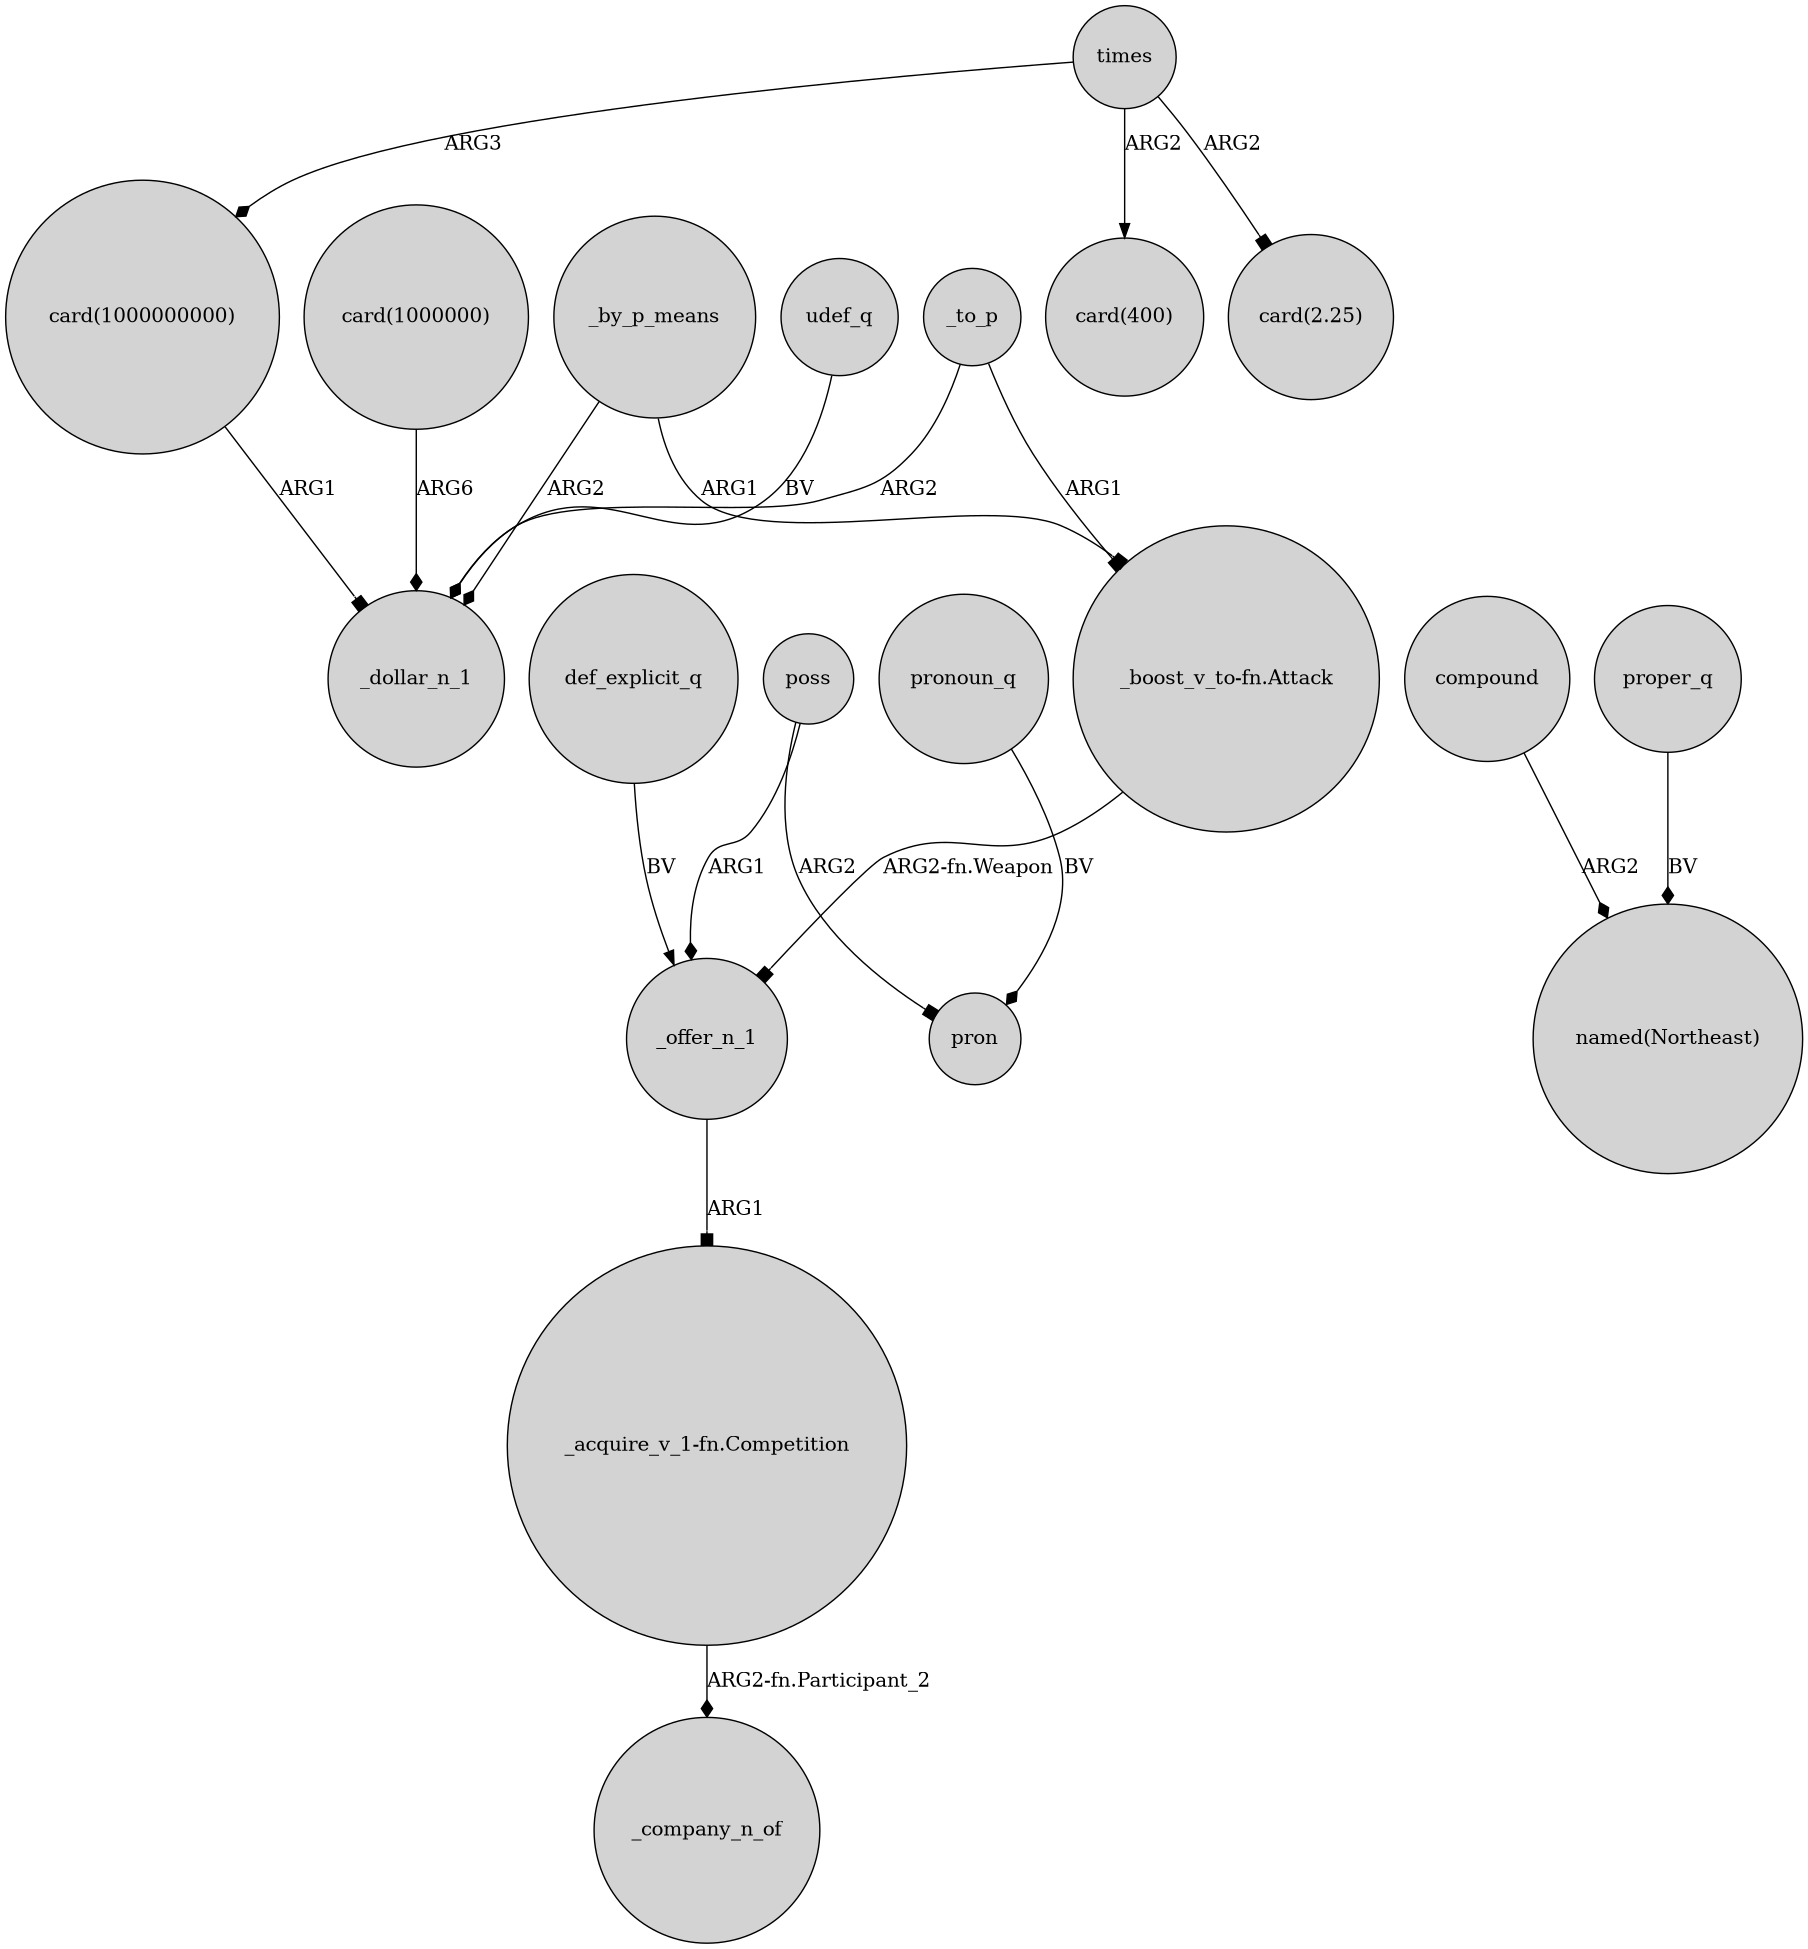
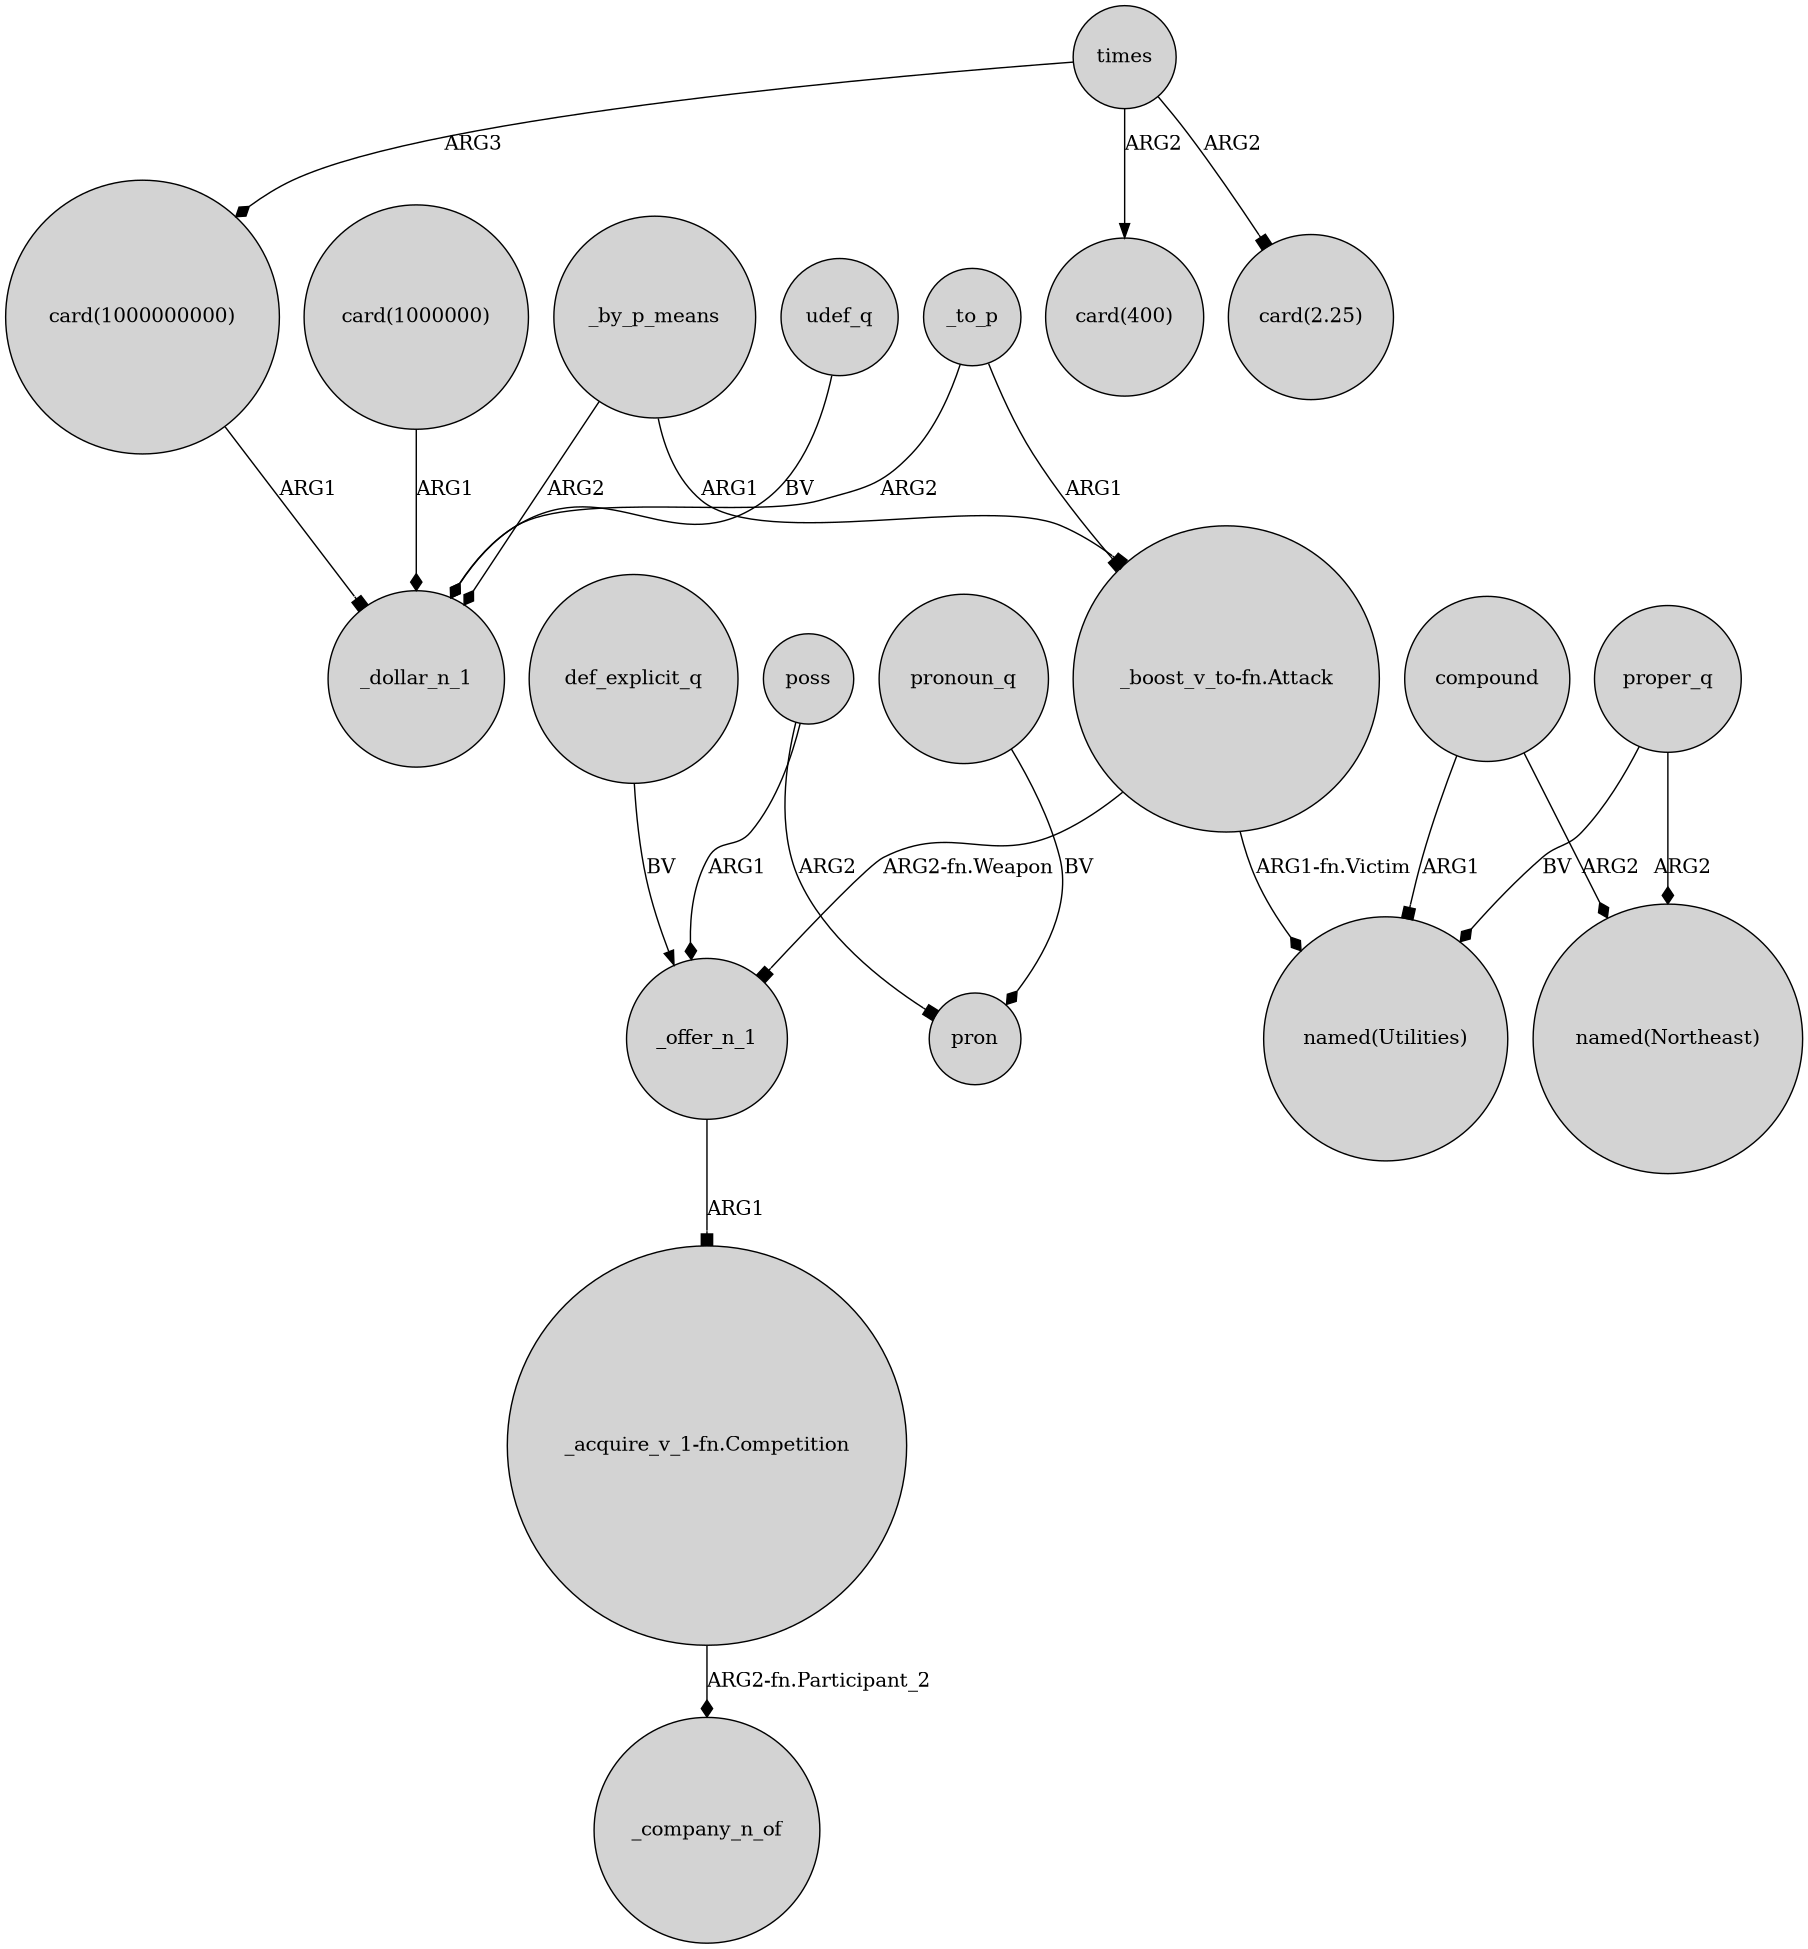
(445, 490) -> (445, 490)
(1683, 868) -> (1683, 868)
none -> (1386, 1039)
